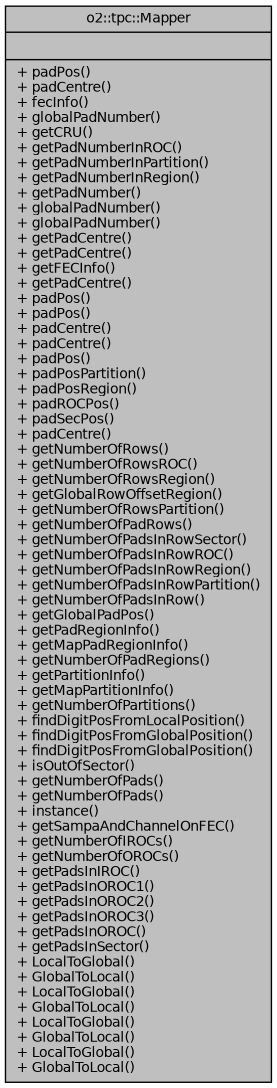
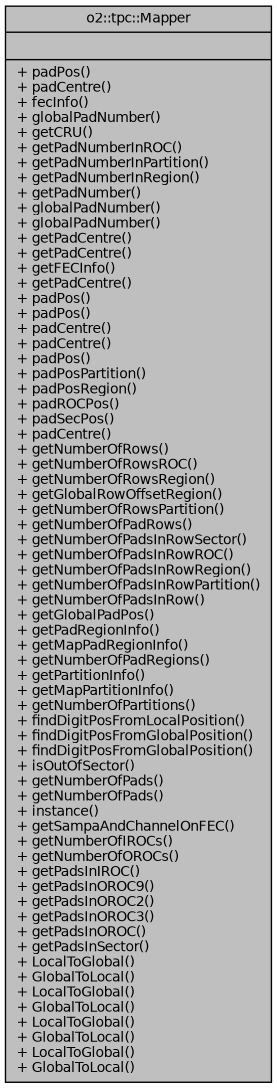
(86, 887) -> (86, 887)
